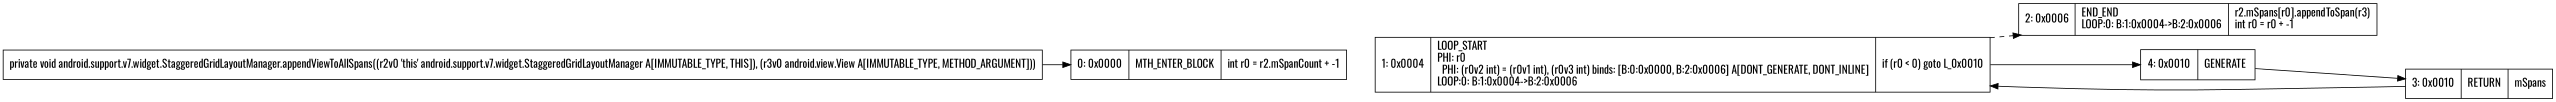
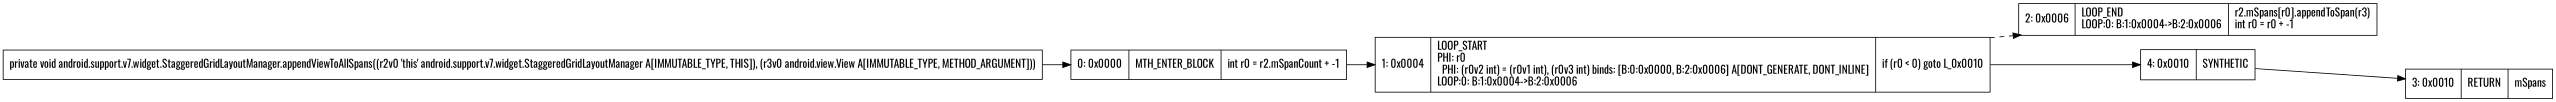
(2100, 13) -> (2102, 13)
(2225, 64) -> (2226, 64)
(2202, 90) -> (1357, 65)
